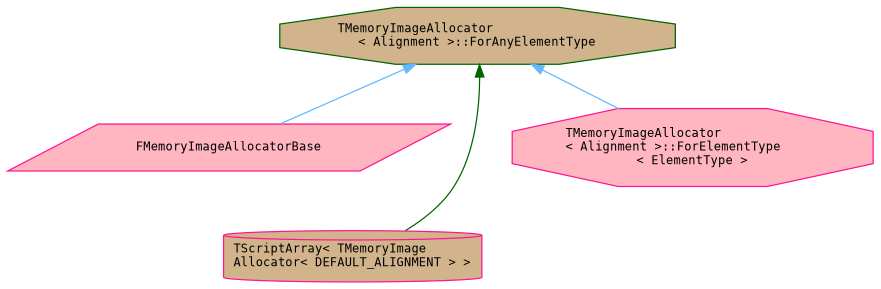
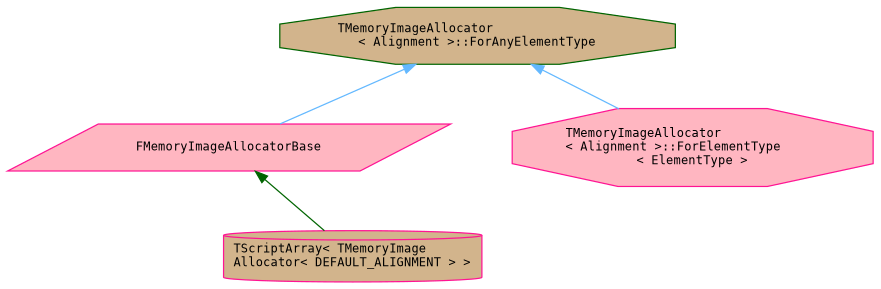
(465, 165) -> (295, 205)
